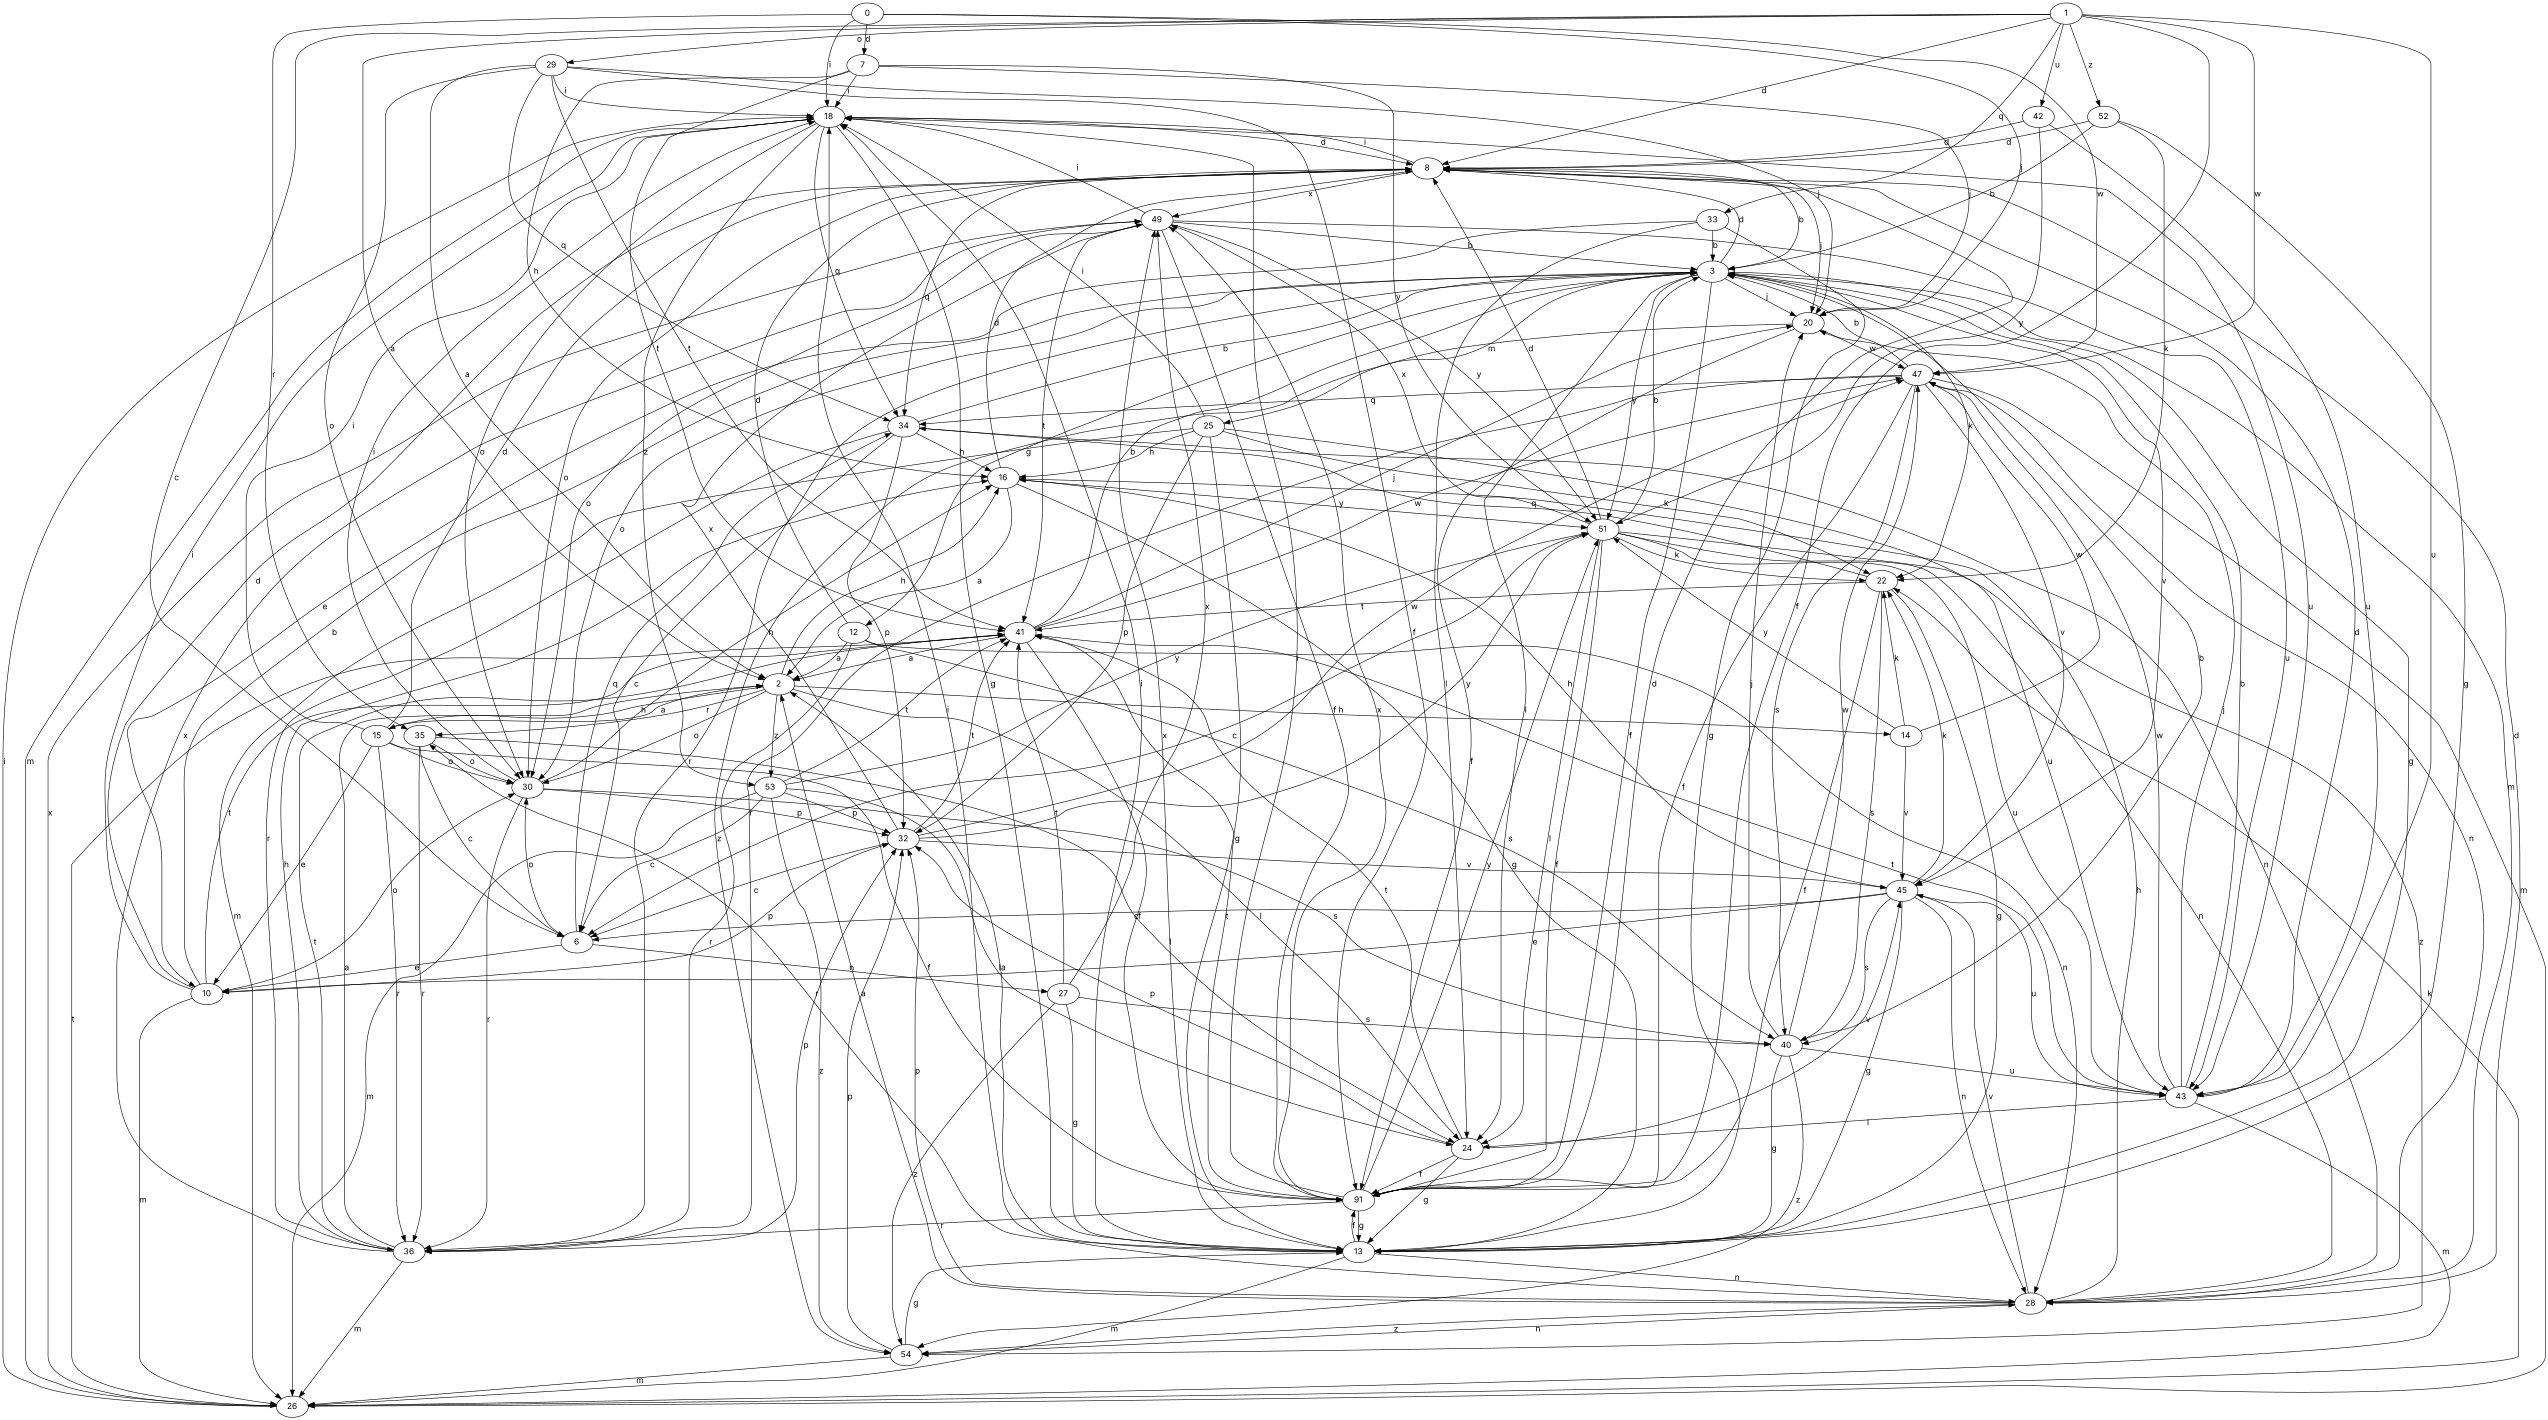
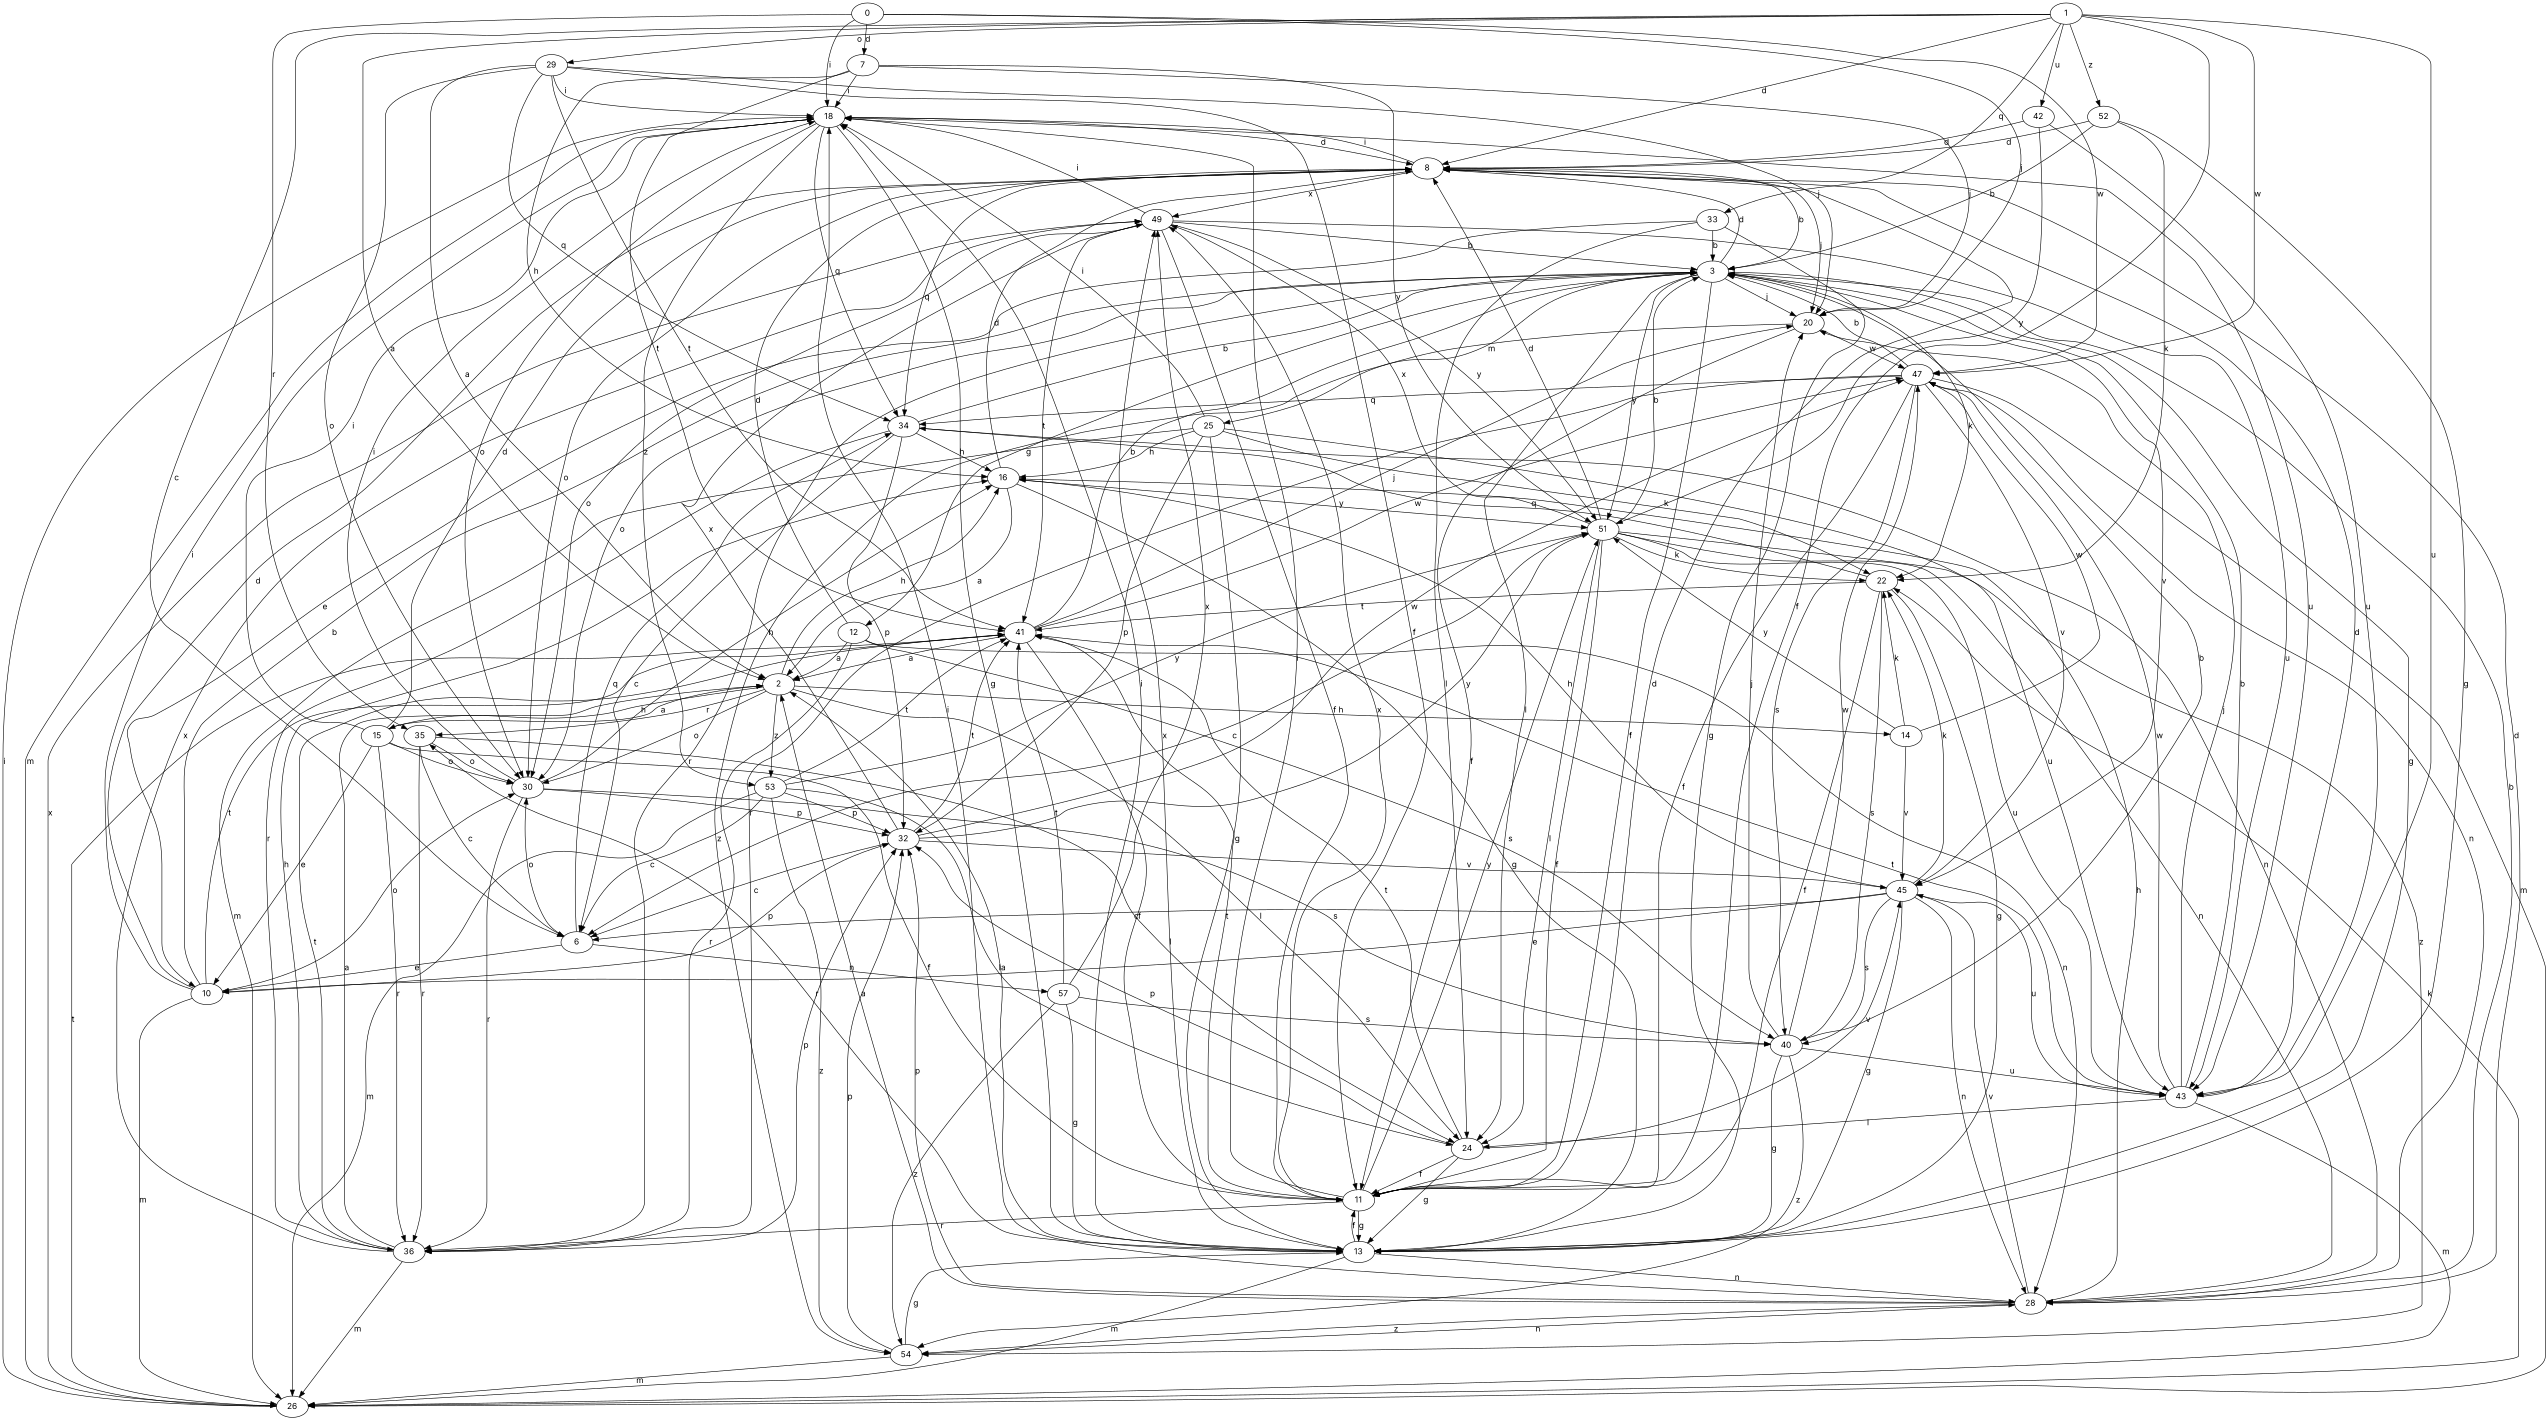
(2511, 788) -> (2511, 788)
(1063, 994) -> (1063, 994)
(1359, 1200) -> (1359, 1200)
